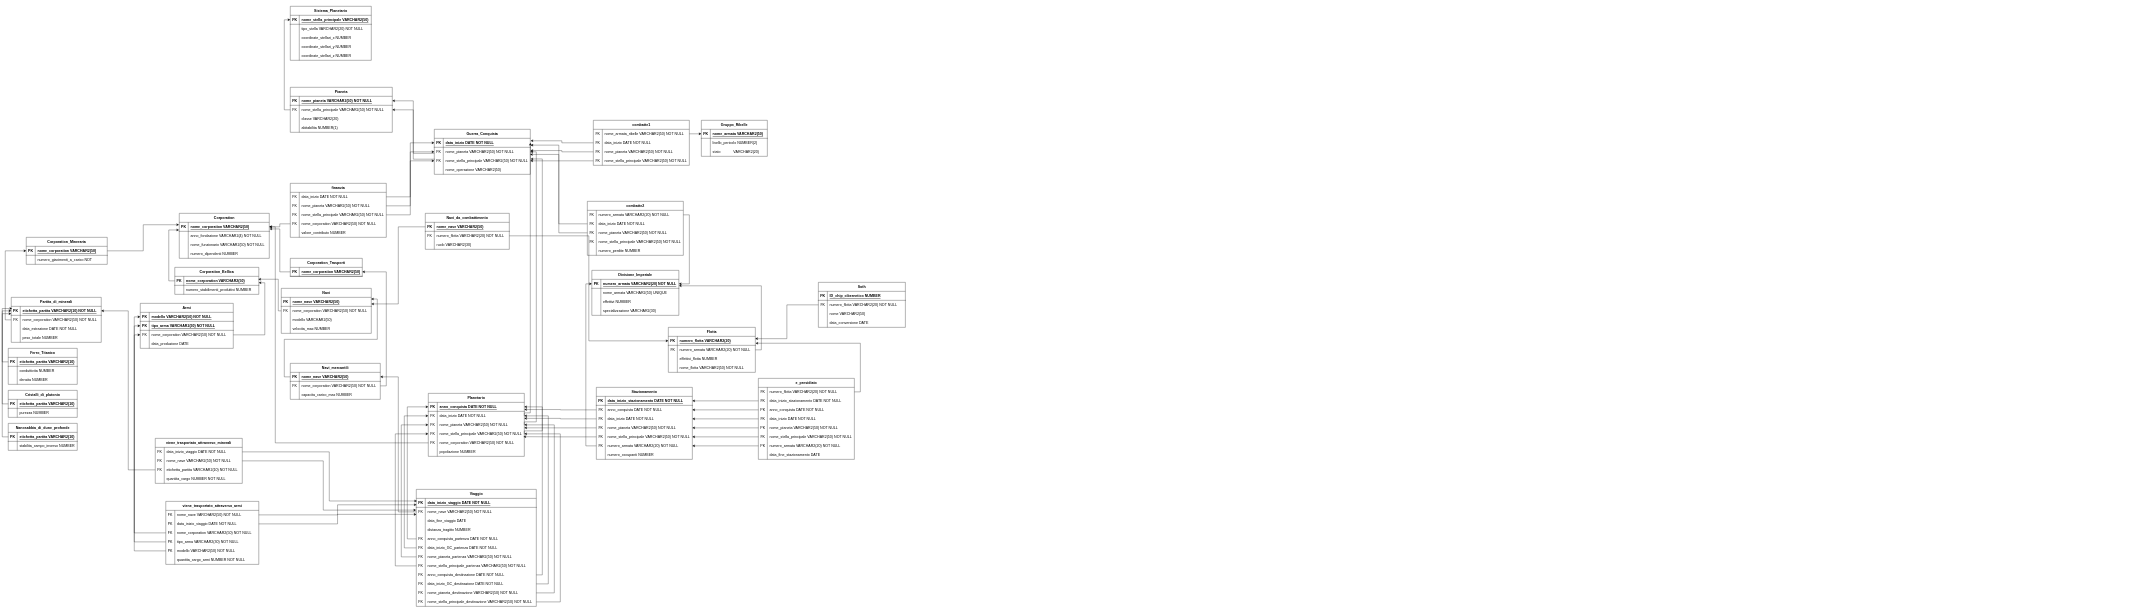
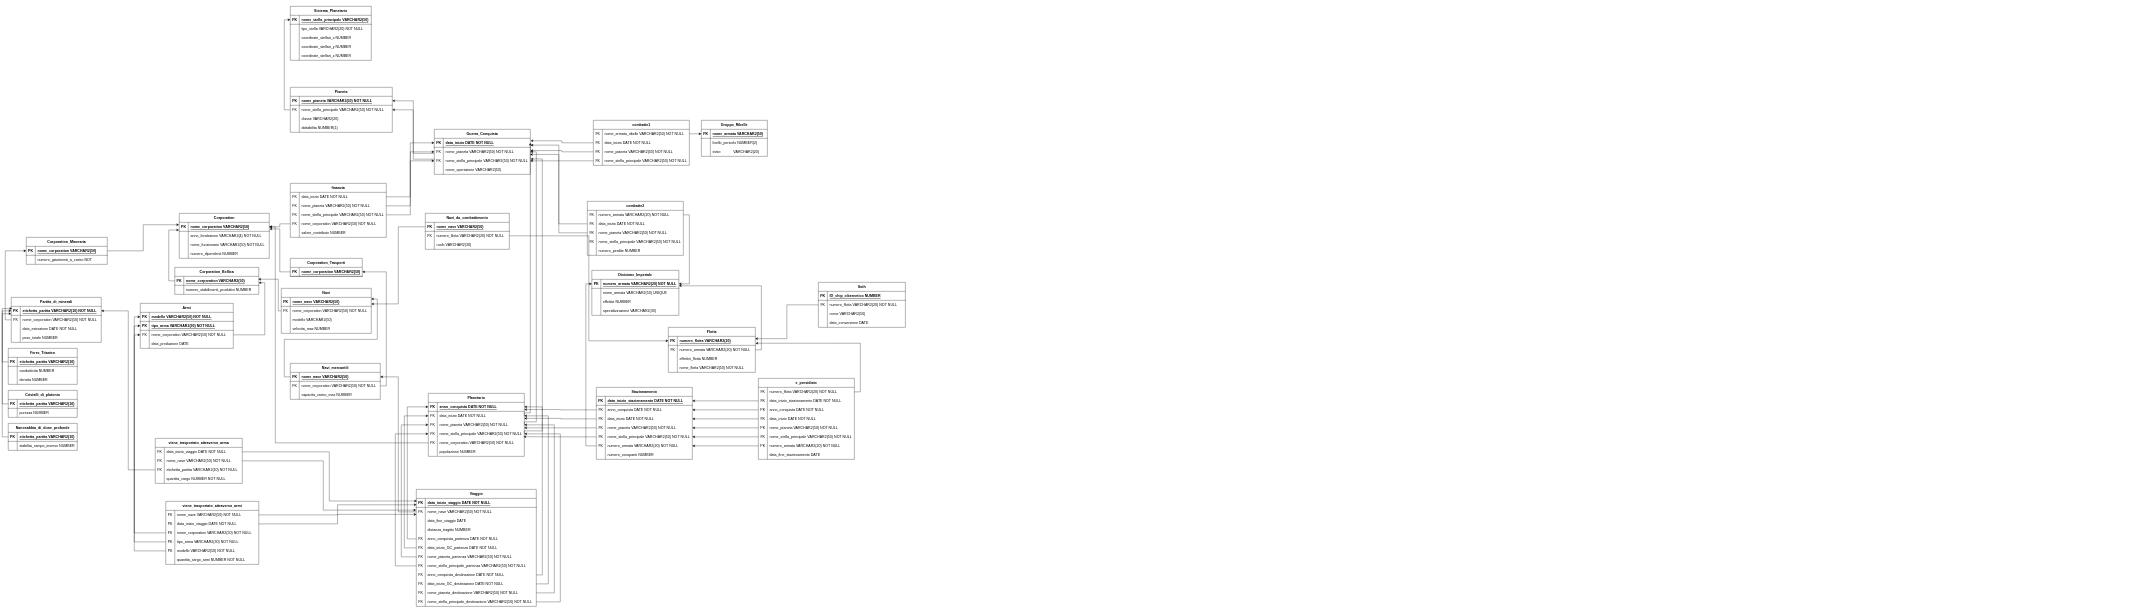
(199, 443) -> (199, 443)
